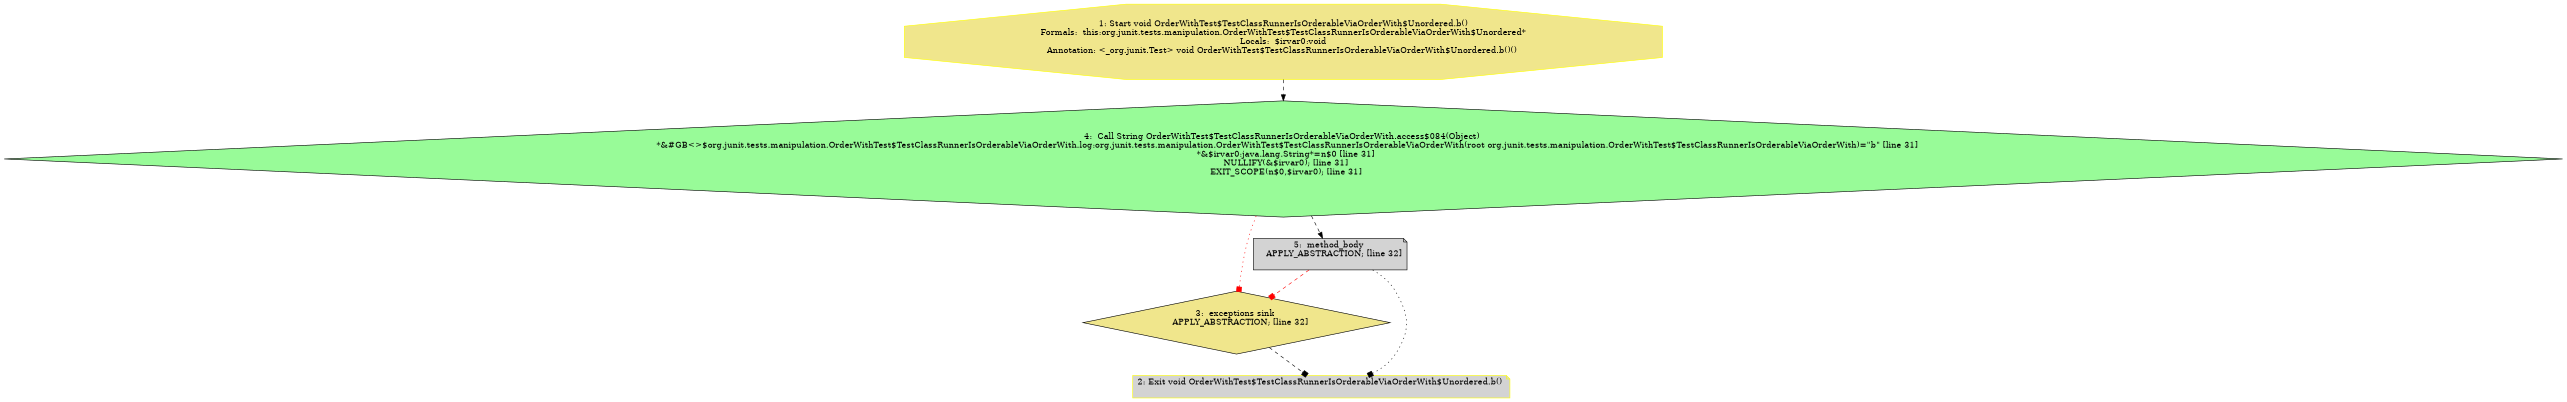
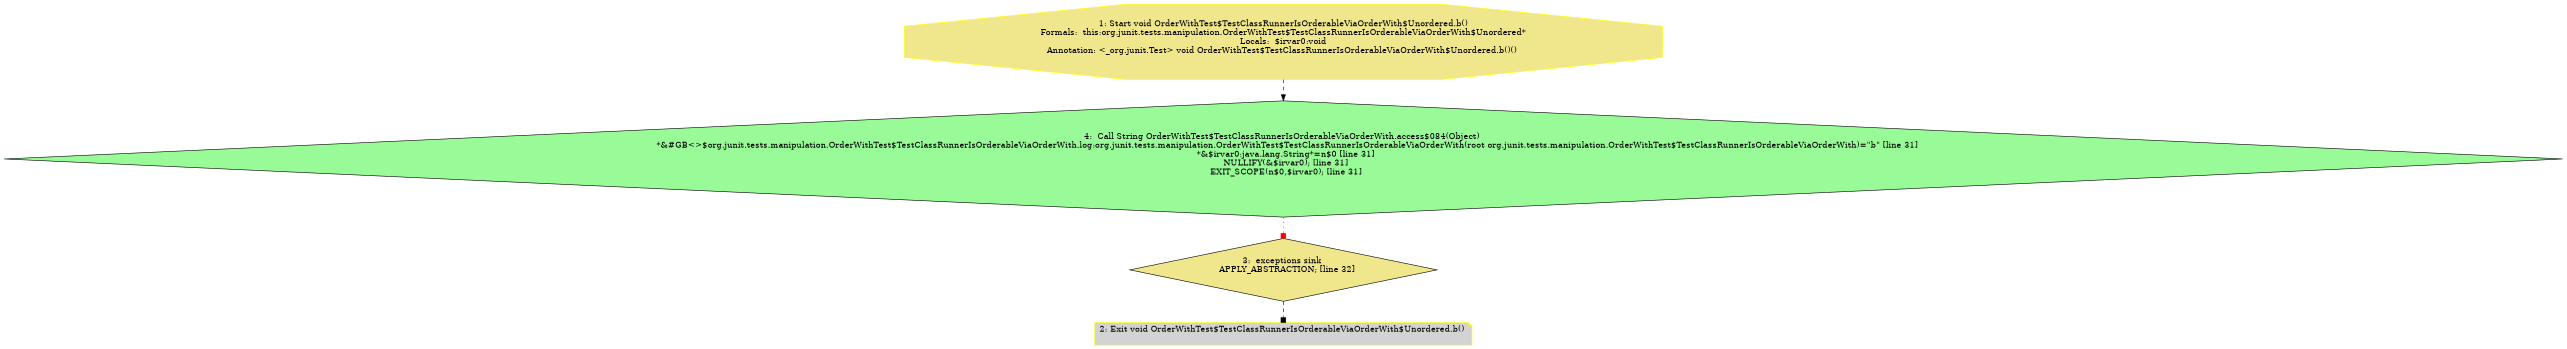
(1330, 254) -> none
